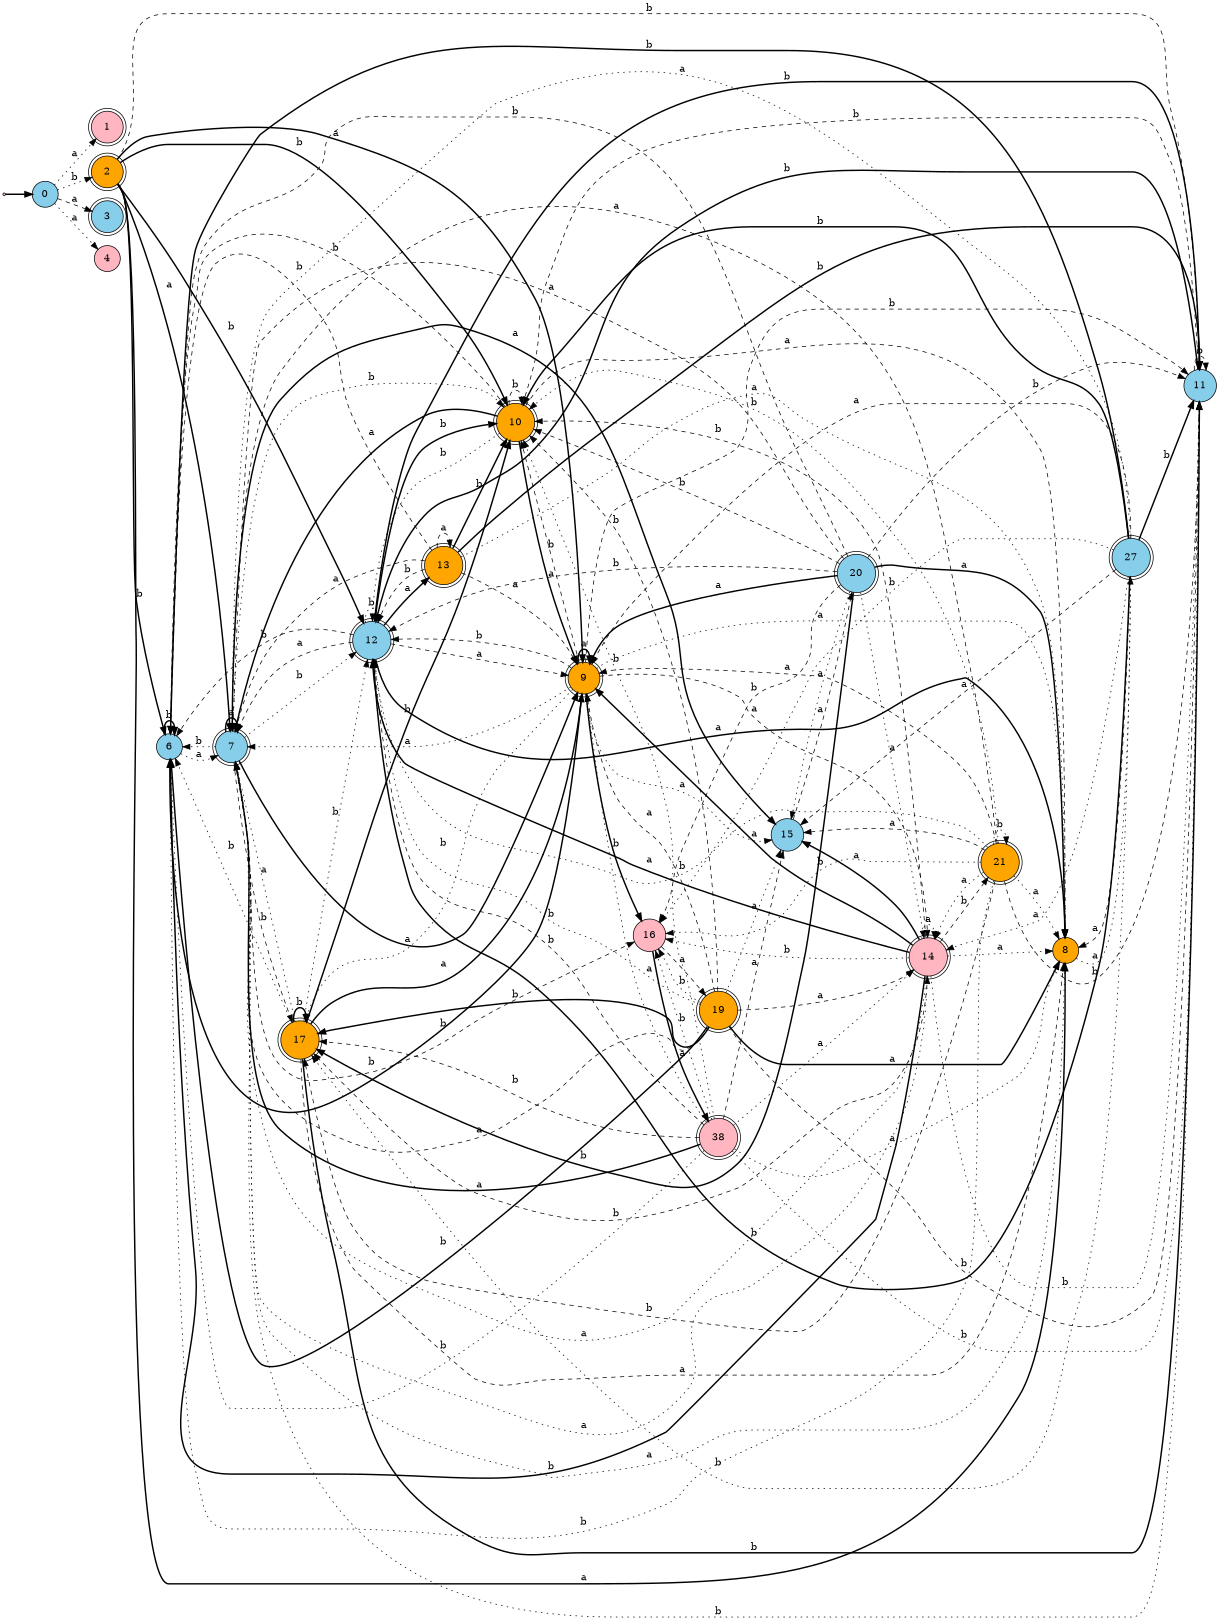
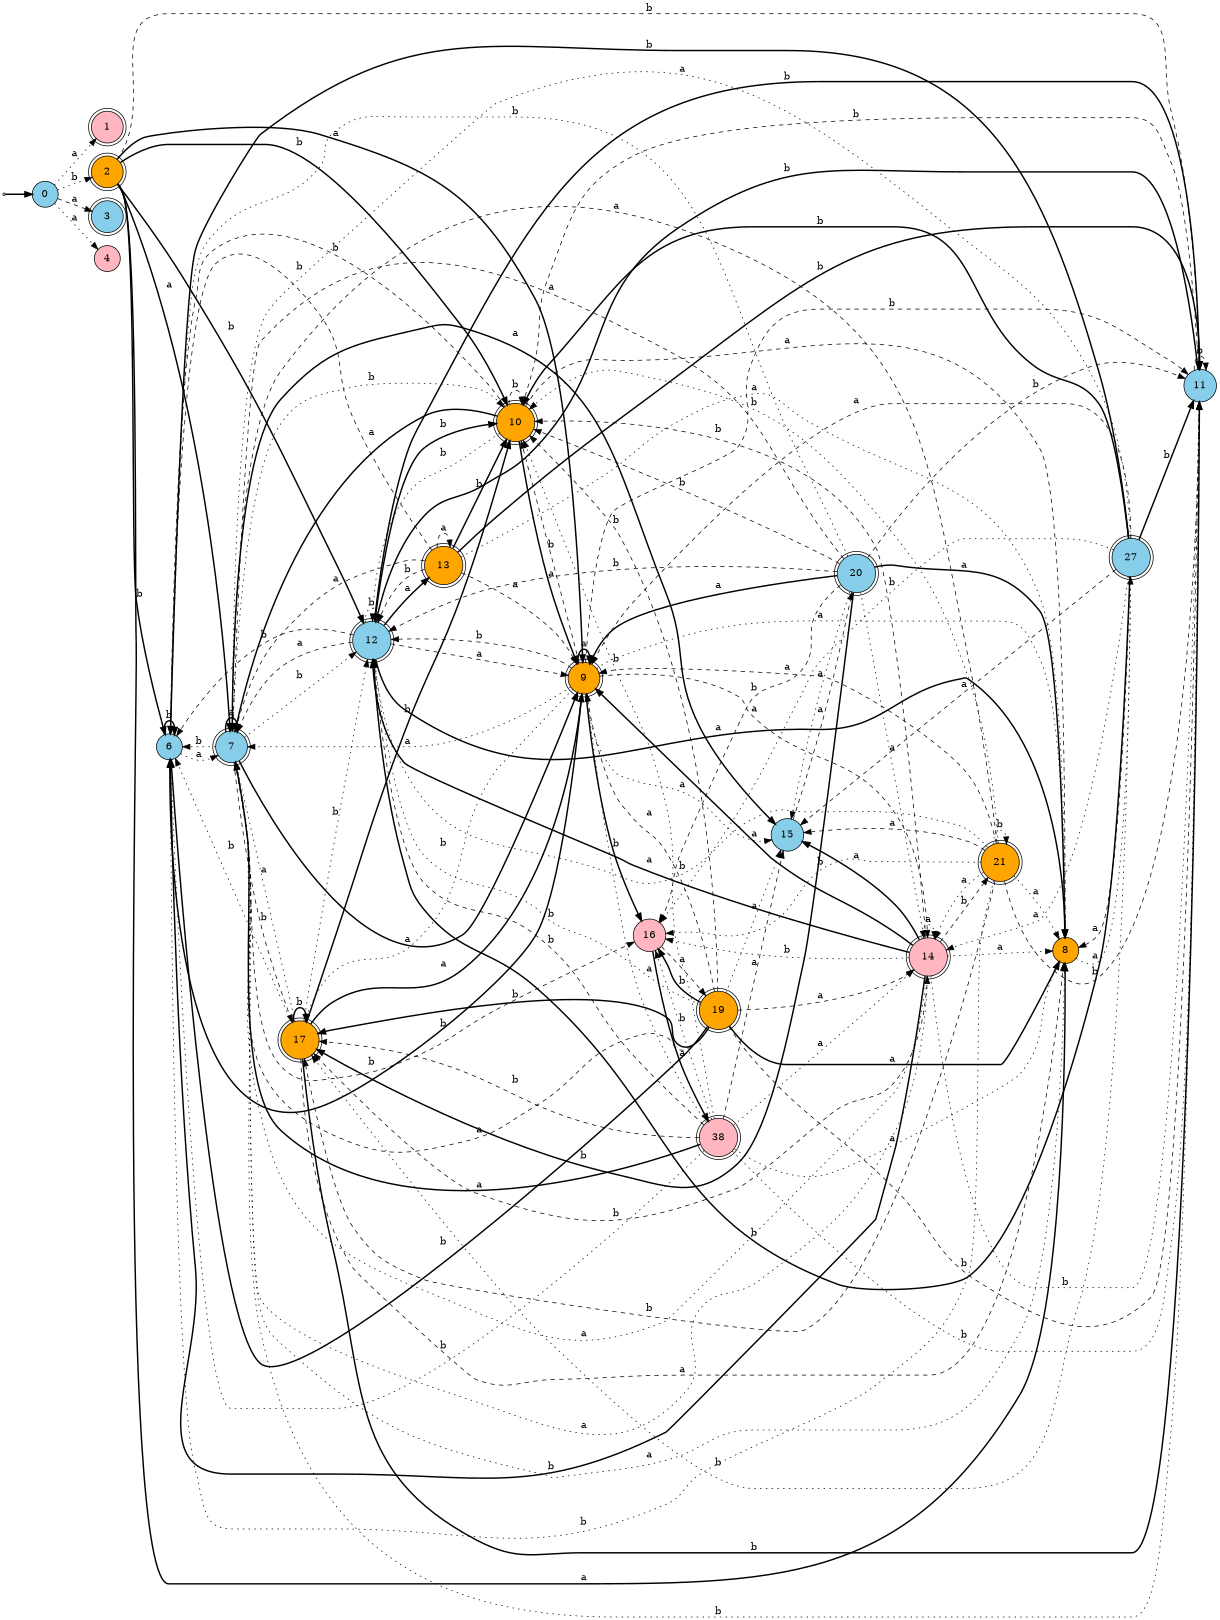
(386, 116) -> (386, 116)
(676, 983) -> (676, 983)
